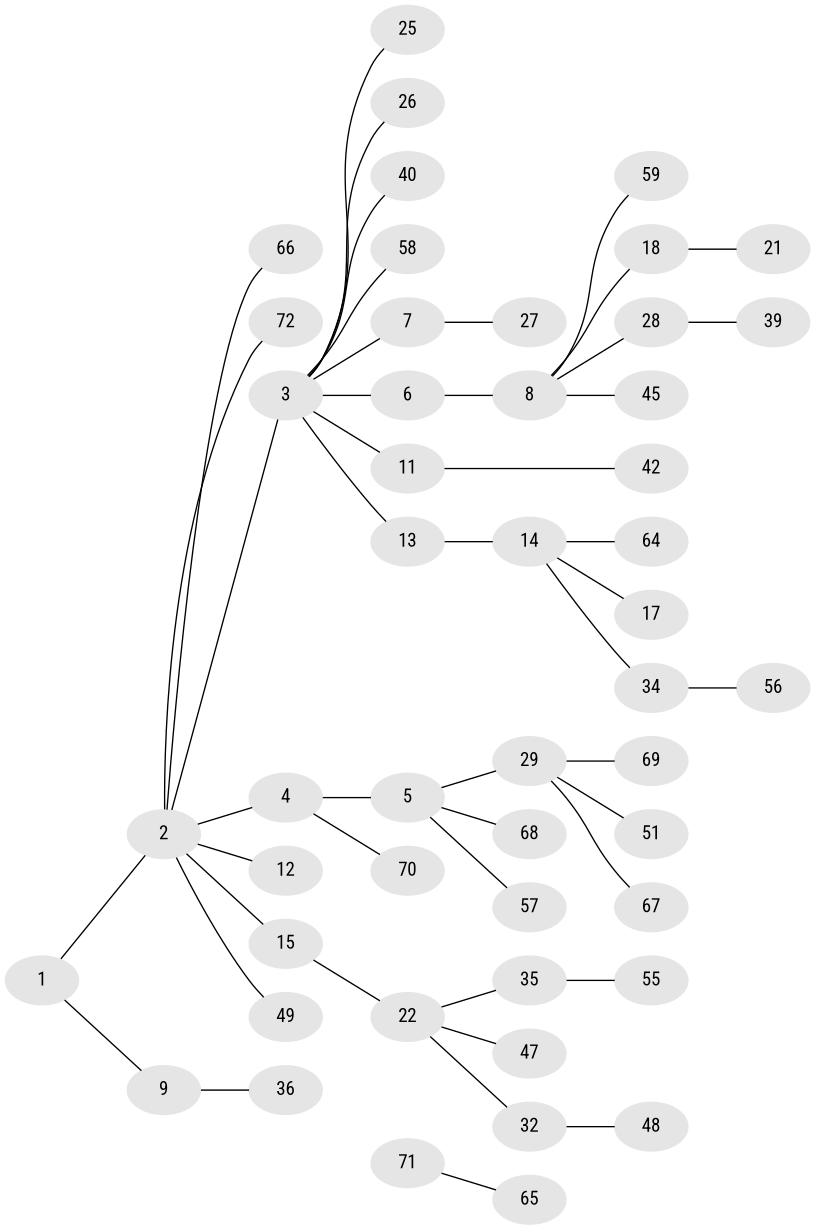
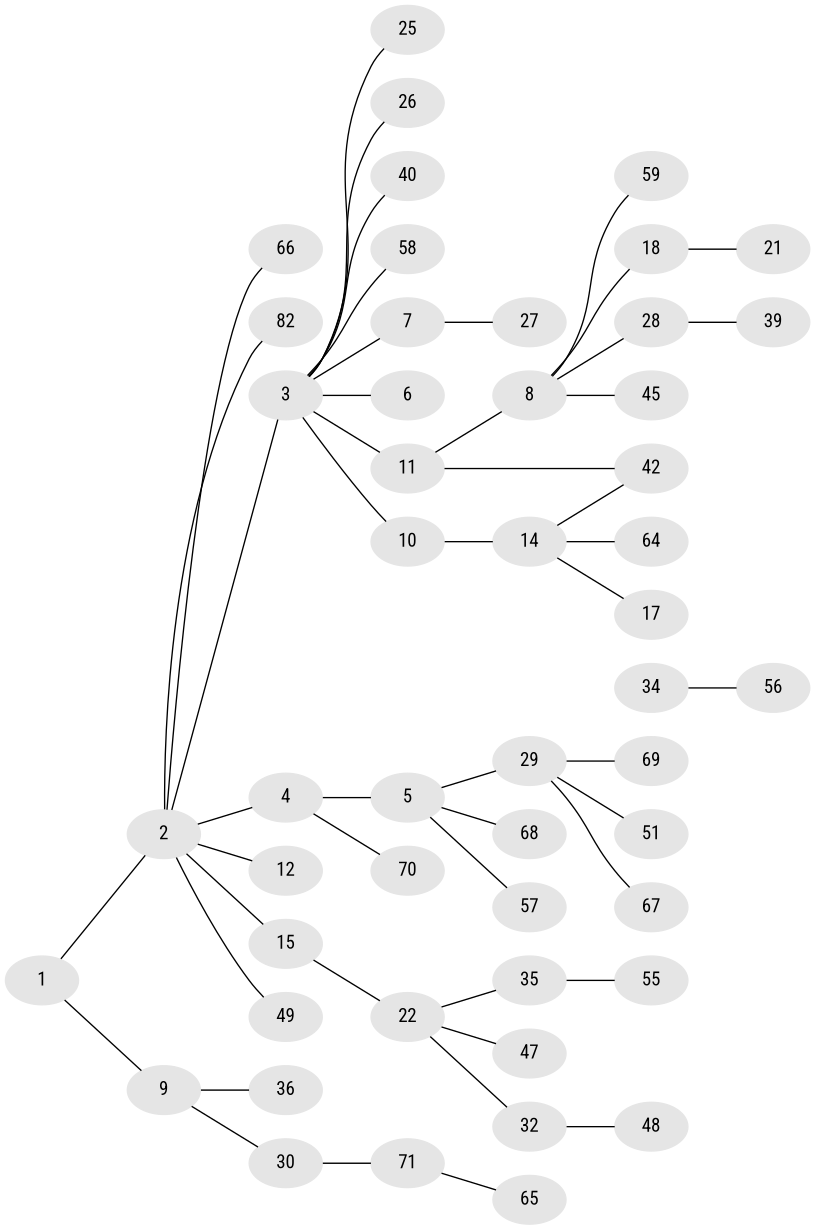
(286, 322) -> (286, 322)
(469, 395) -> (469, 432)
(408, 542) -> (408, 542)
(587, 617) -> (590, 505)
none -> (286, 1163)
